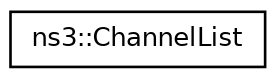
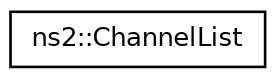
(138, 39) -> (138, 39)
